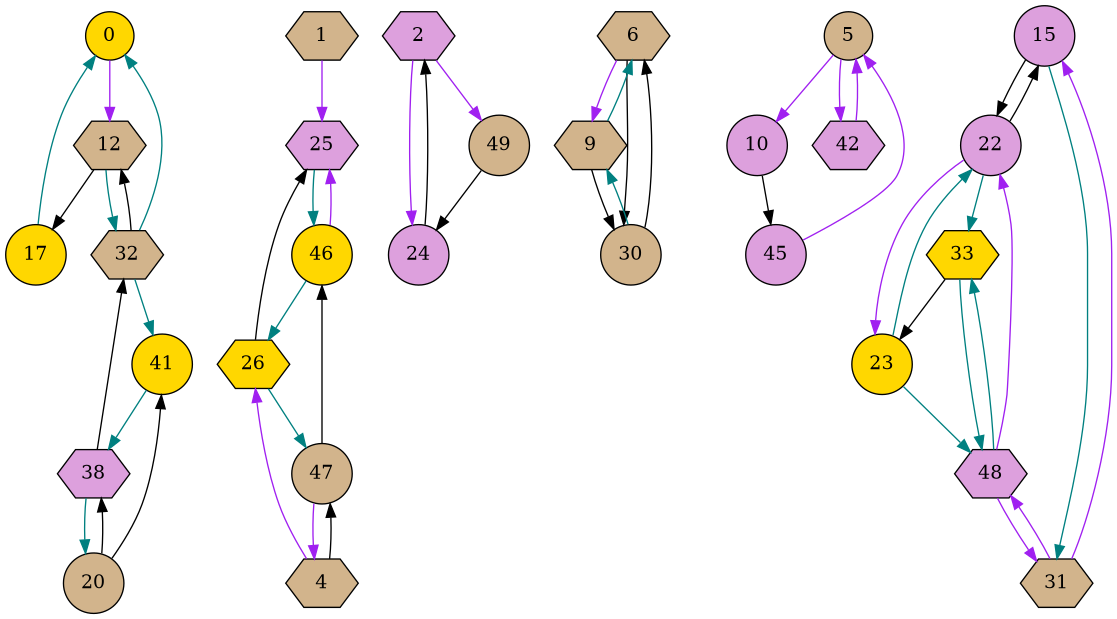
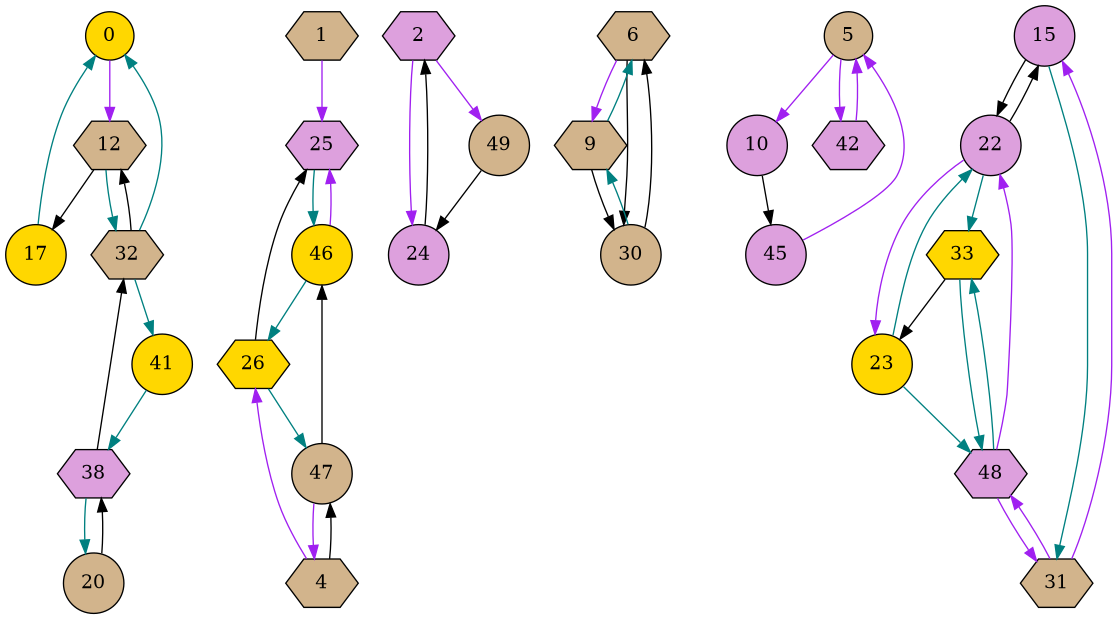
(147, 487) -> none
